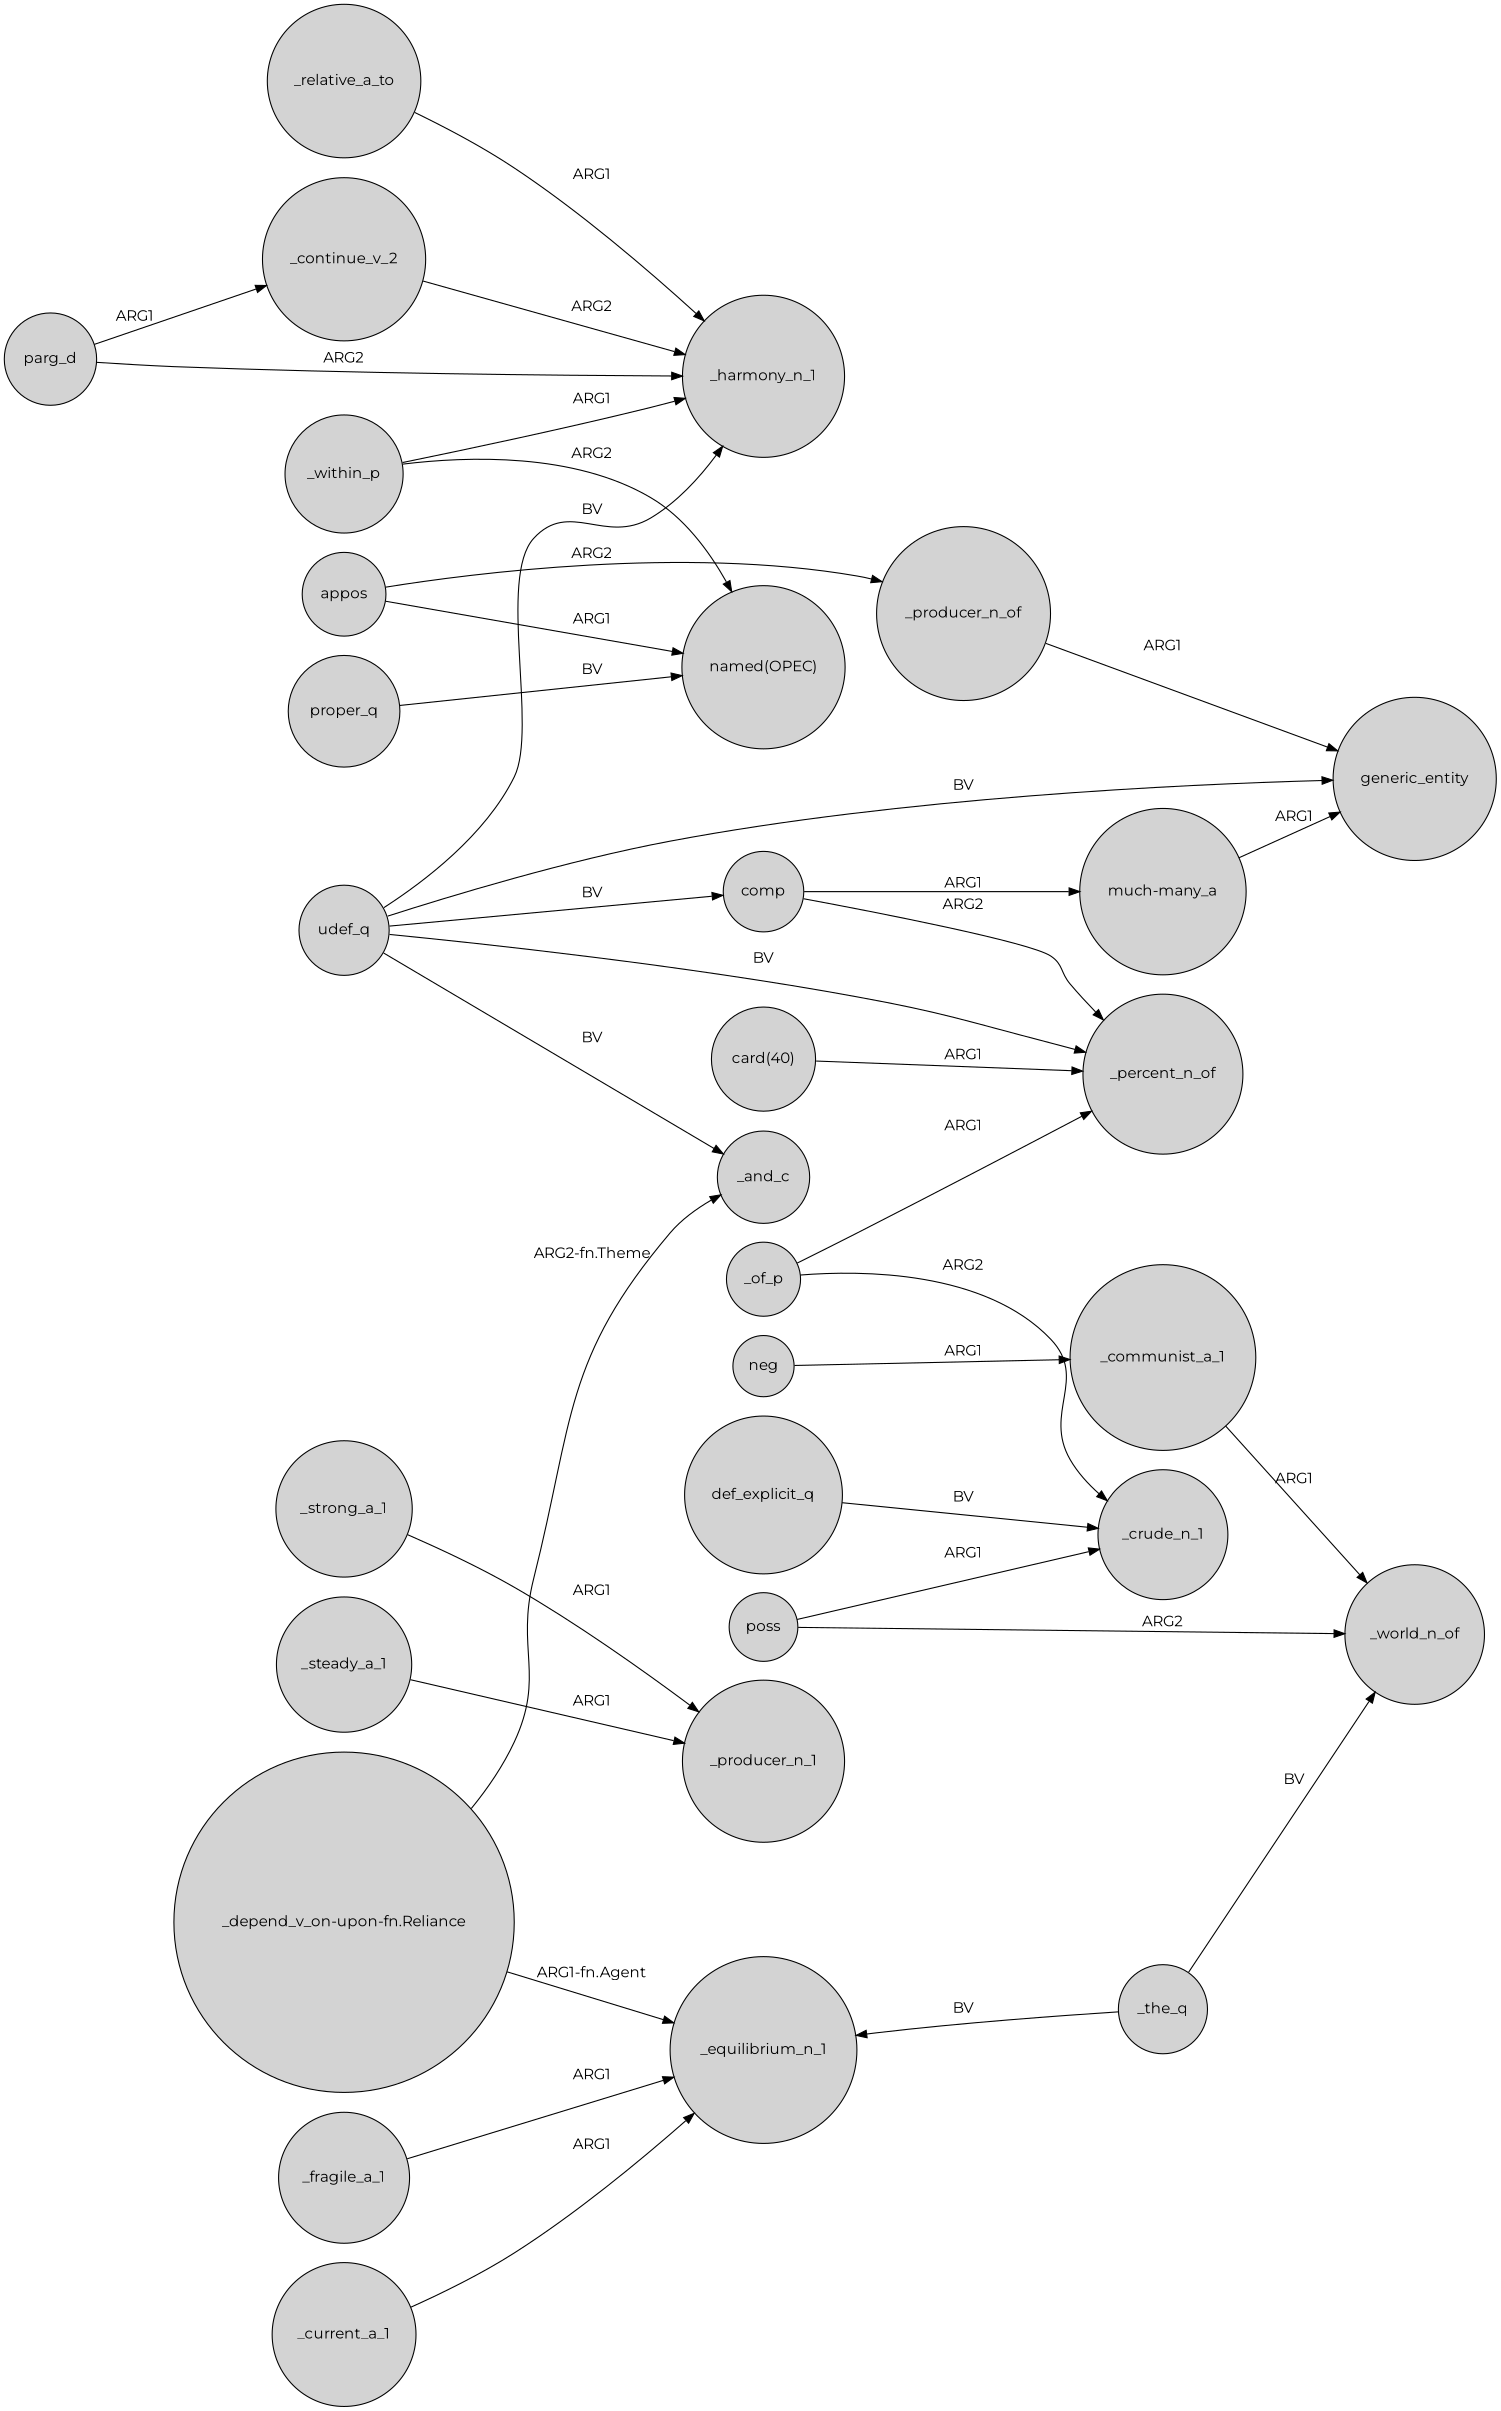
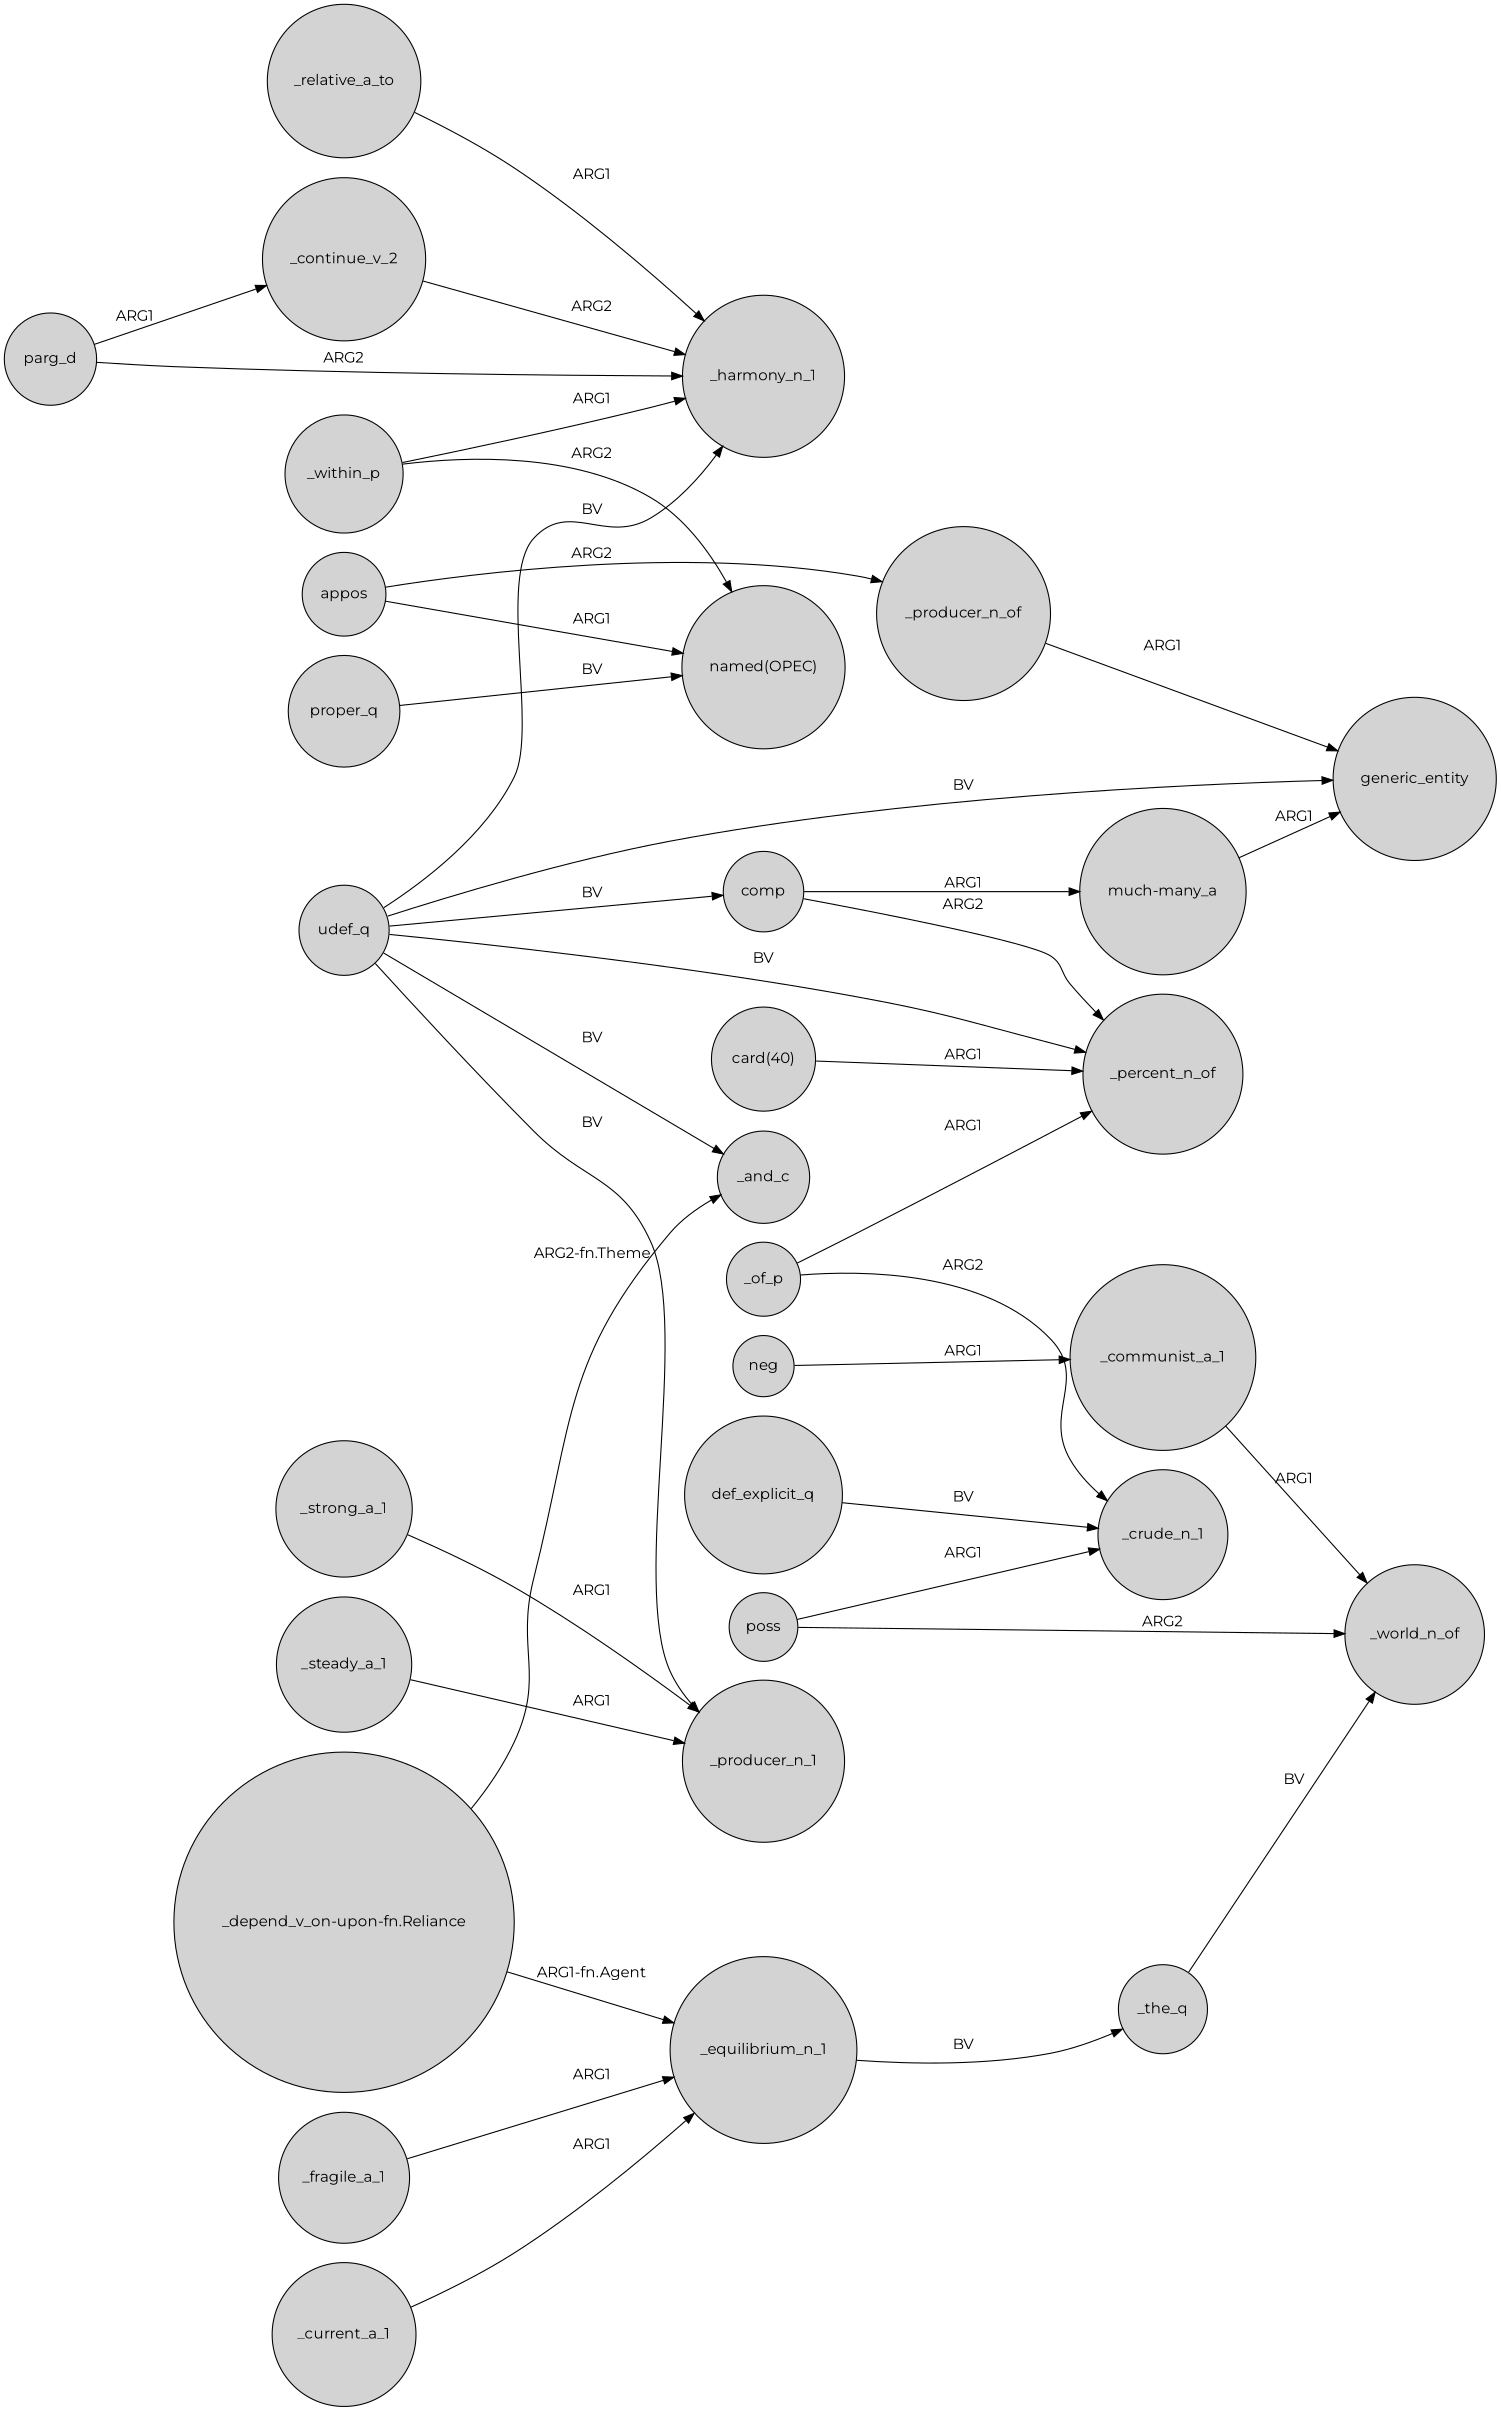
none -> (661, 1279)
(992, 2021) -> (986, 2061)
